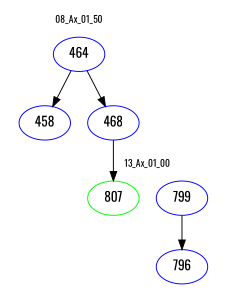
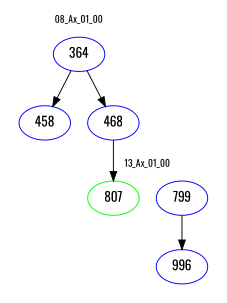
(79, 20) -> (79, 20)
(79, 54) -> (79, 54)
(182, 267) -> (182, 267)
